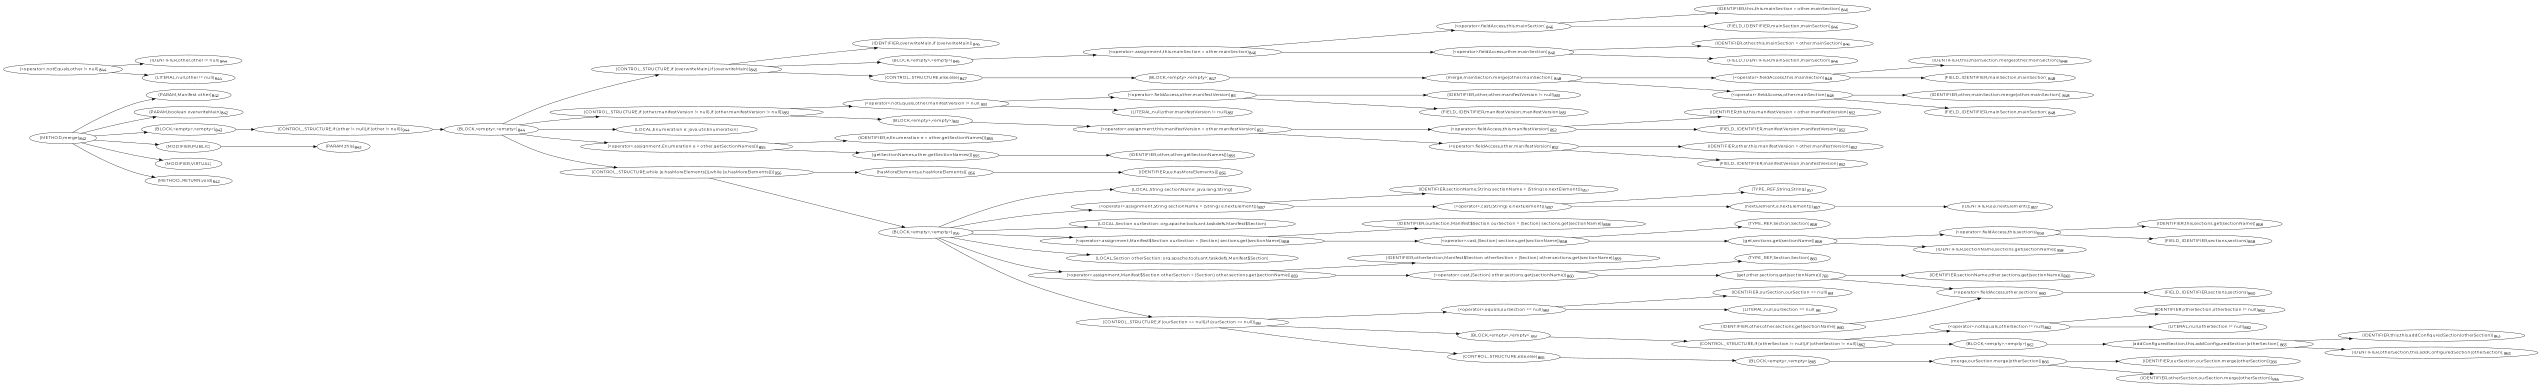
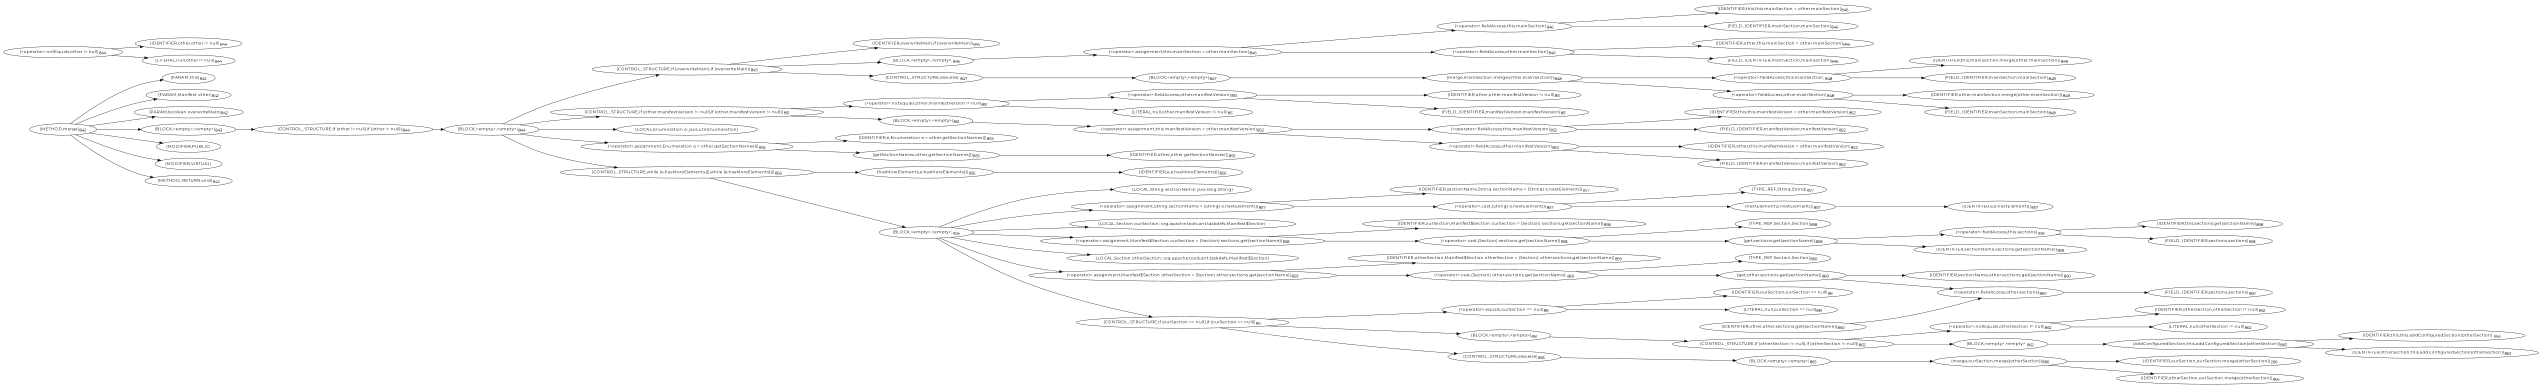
(406, 129) -> (406, 129)
(267, 147) -> (113, 96)
(1825, 275) -> (1825, 275)
